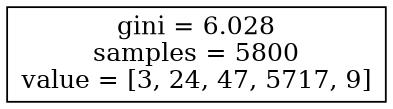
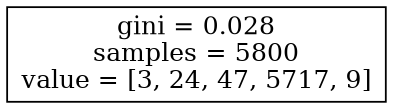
(196, 54) -> (196, 54)
